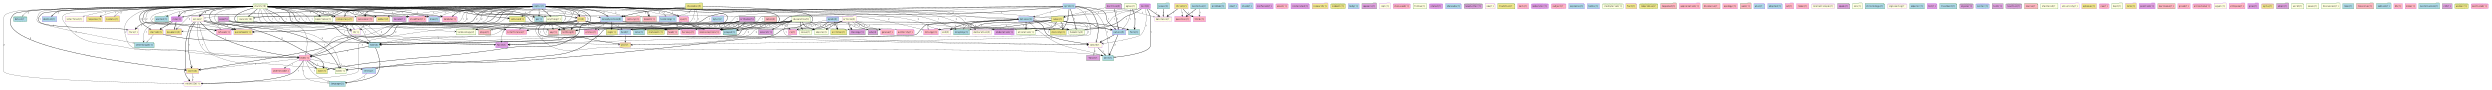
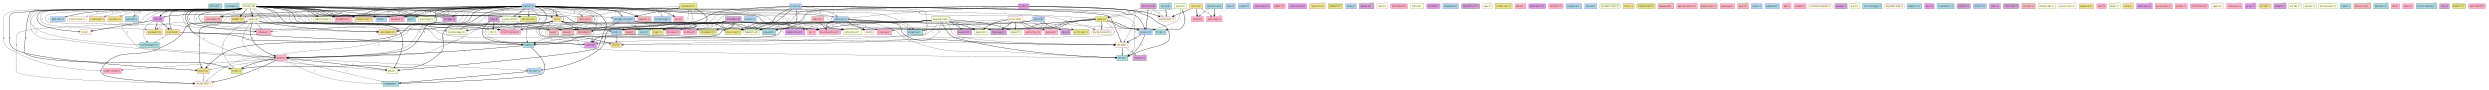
(137, 7) -> (38, 10)
(546, 12) -> (461, 10)
none -> (1024, 51)
(358, 80) -> (464, 77)
